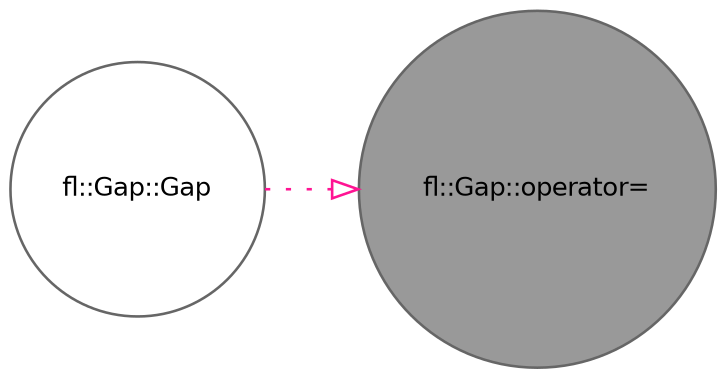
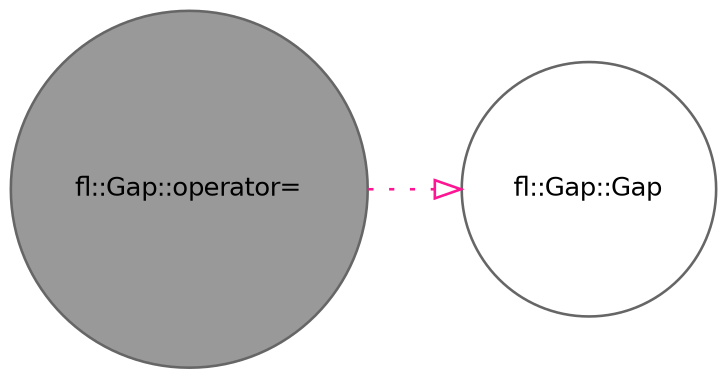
(298, 189) -> (402, 189)
